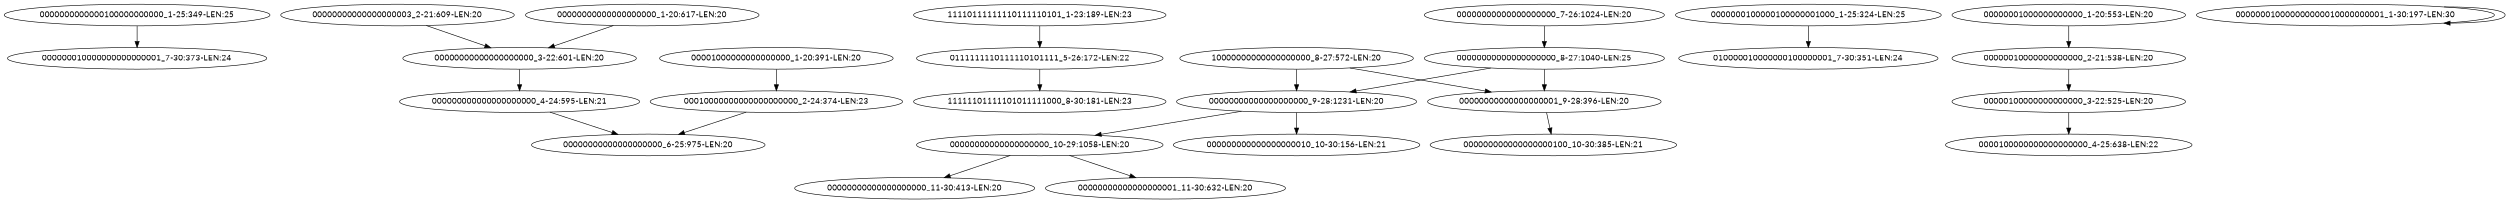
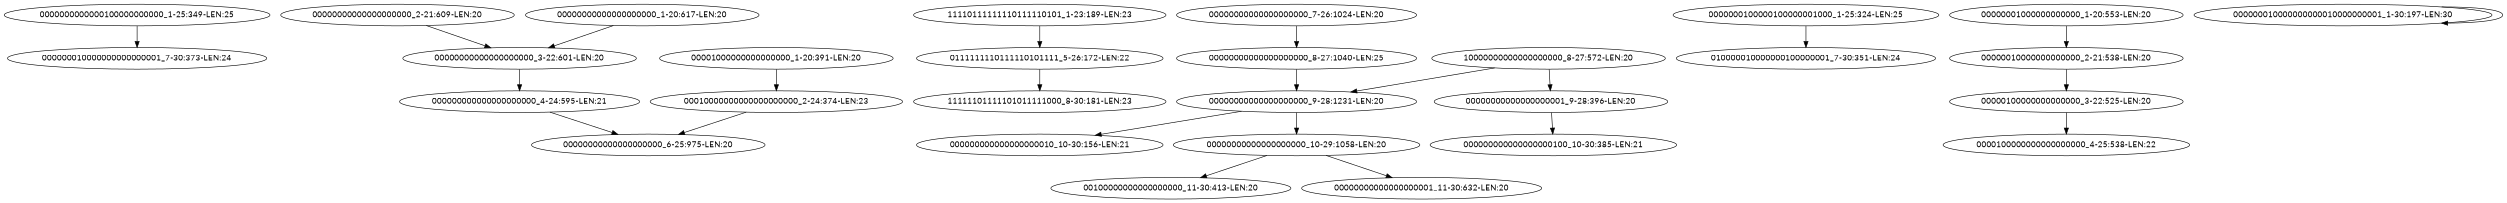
(398, 15) -> (398, 15)
(1544, 77) -> none
(2069, 145) -> (2066, 145)
(915, 188) -> (1171, 188)
